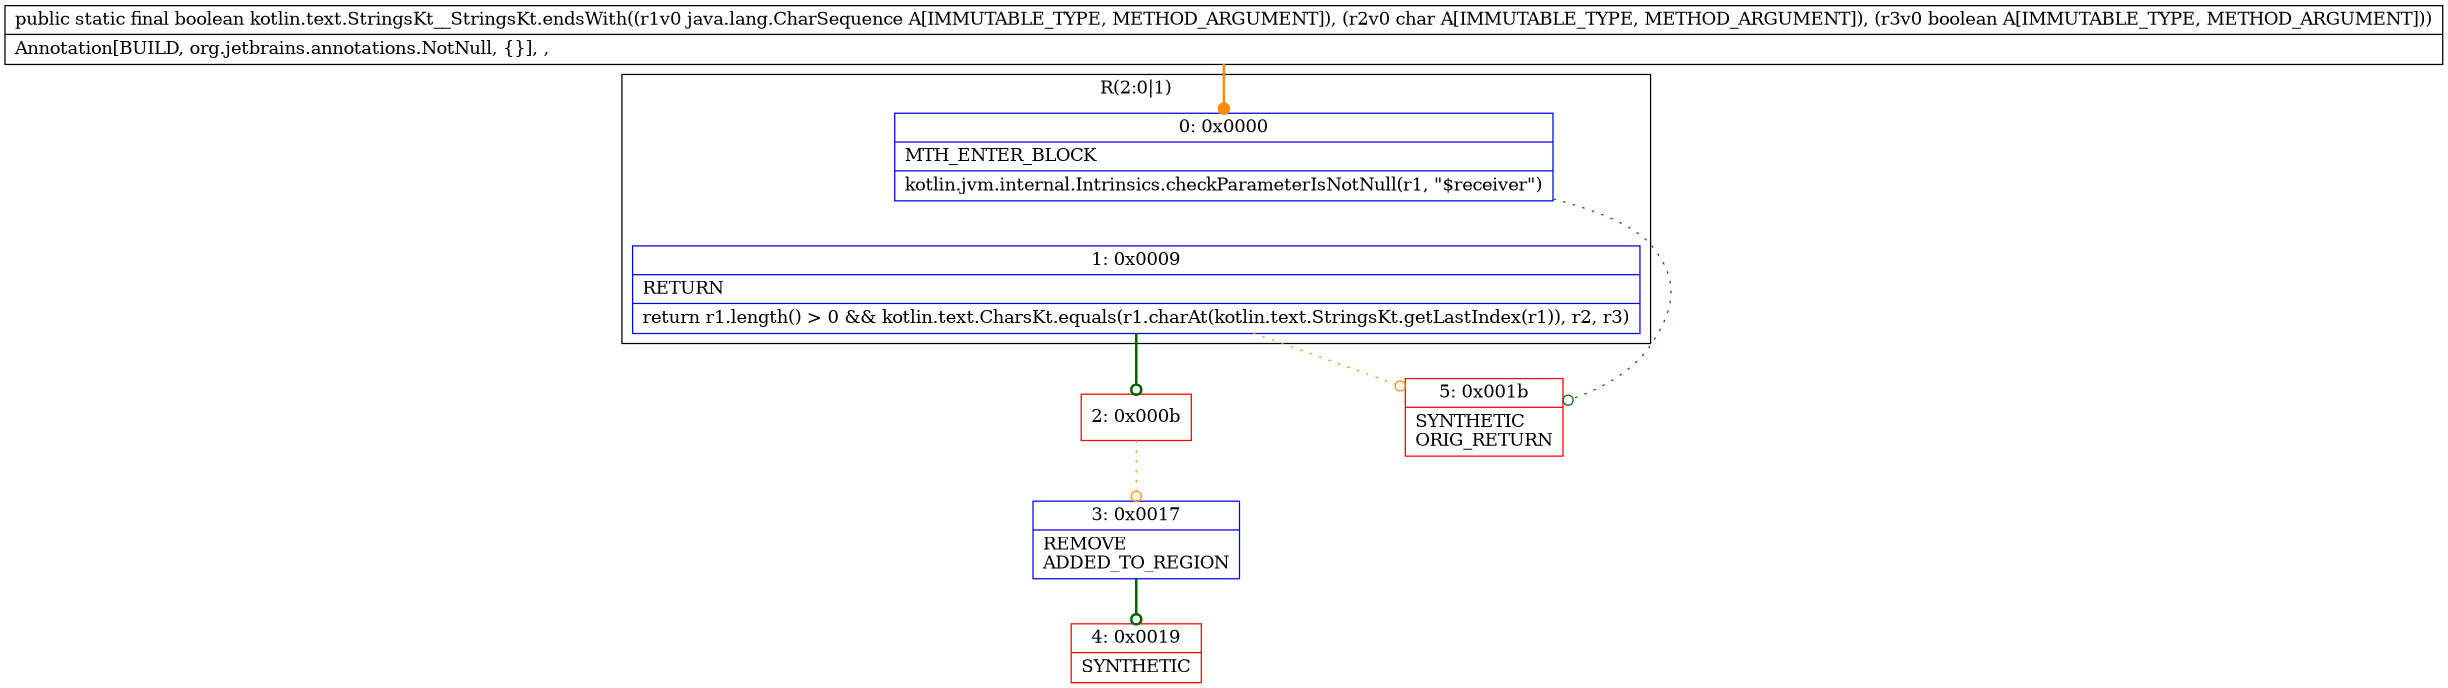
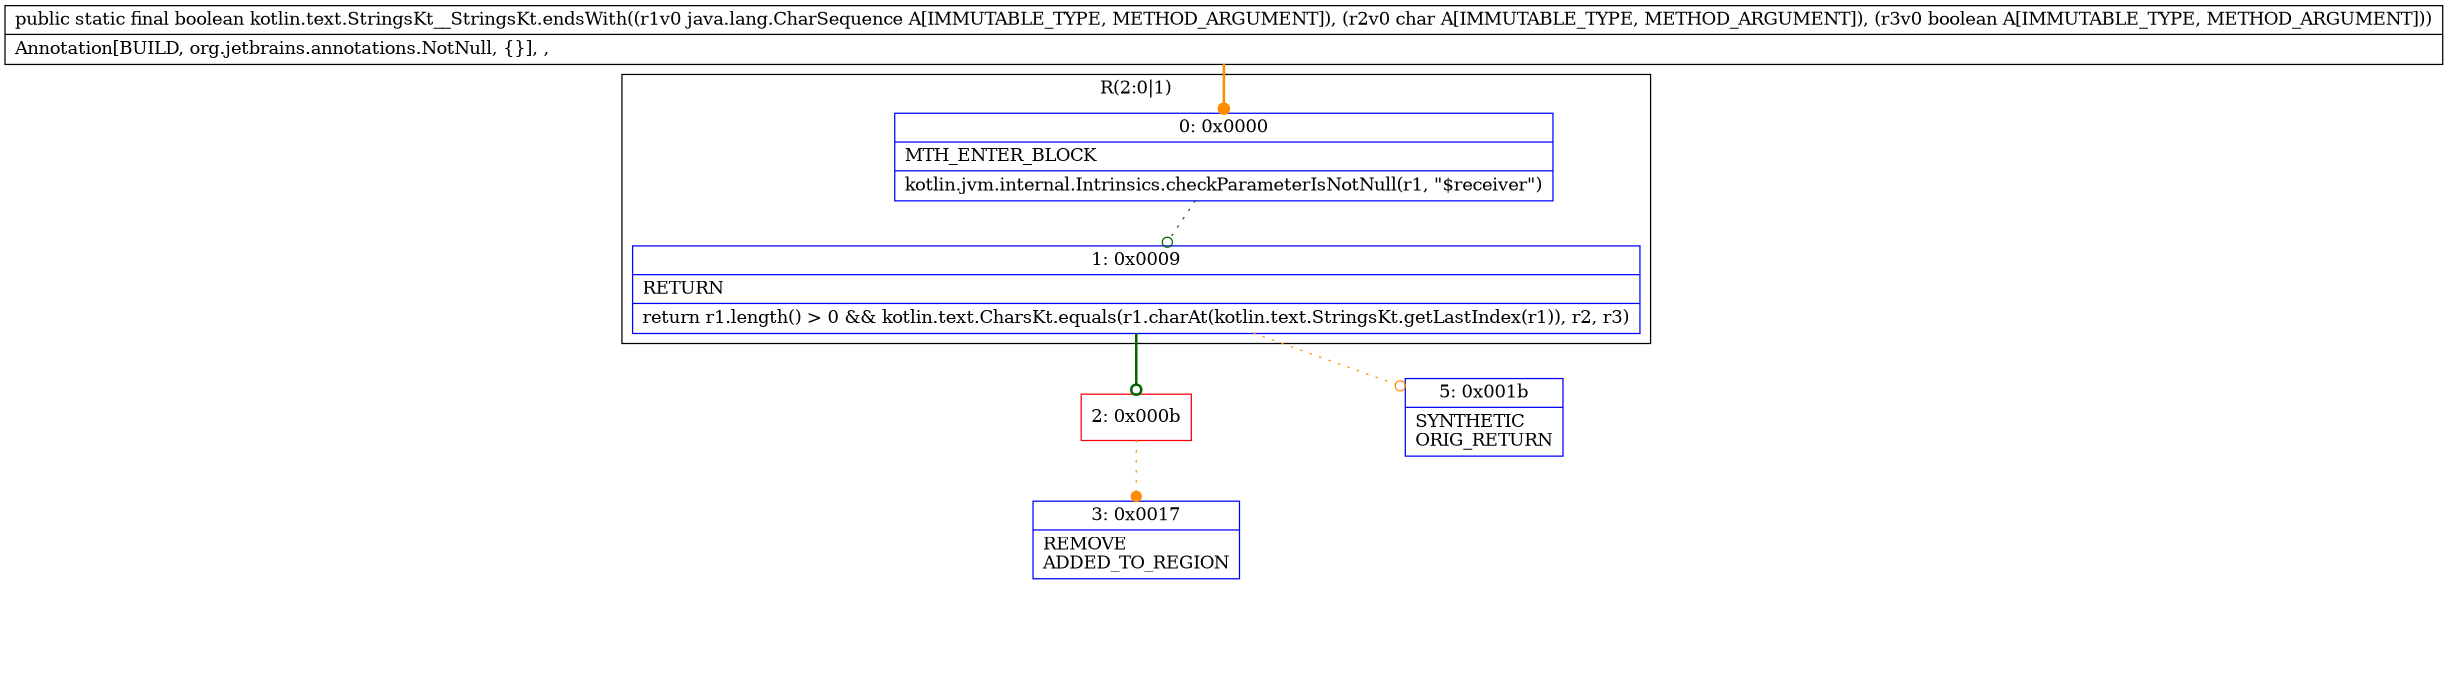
(1671, 288) -> (1183, 219)
(1484, 417) -> (1484, 417)
(1136, 466) -> (1136, 466)
(1136, 653) -> none
